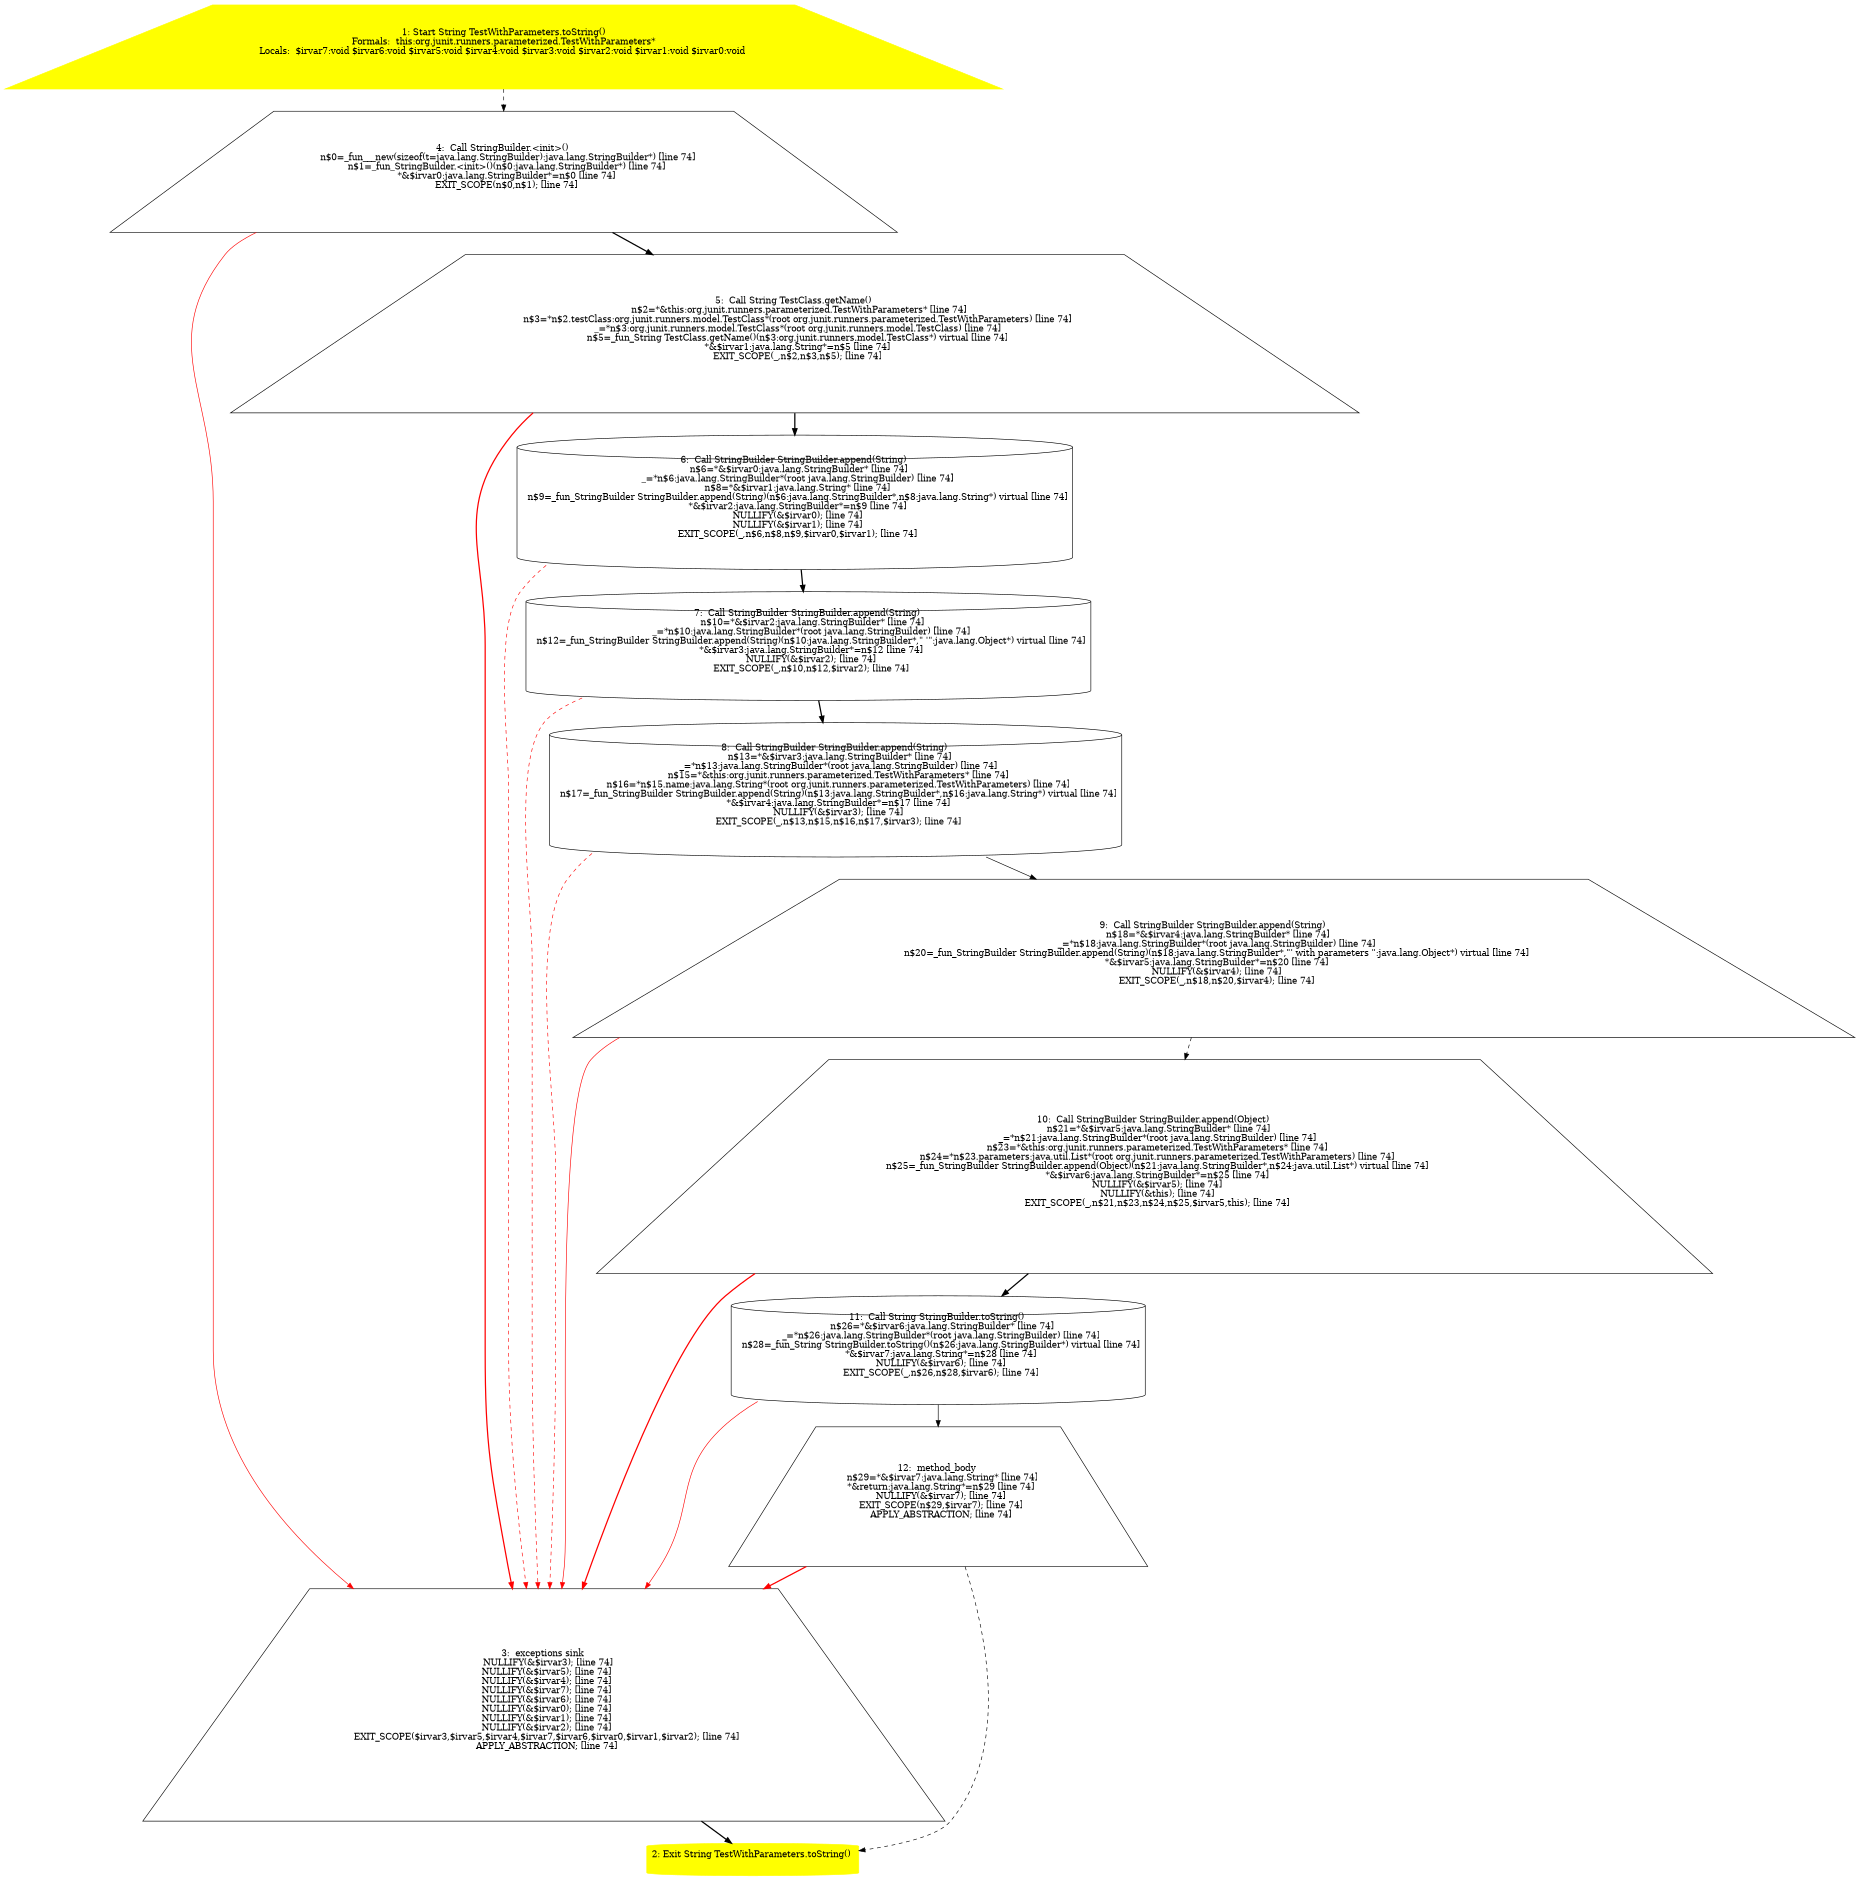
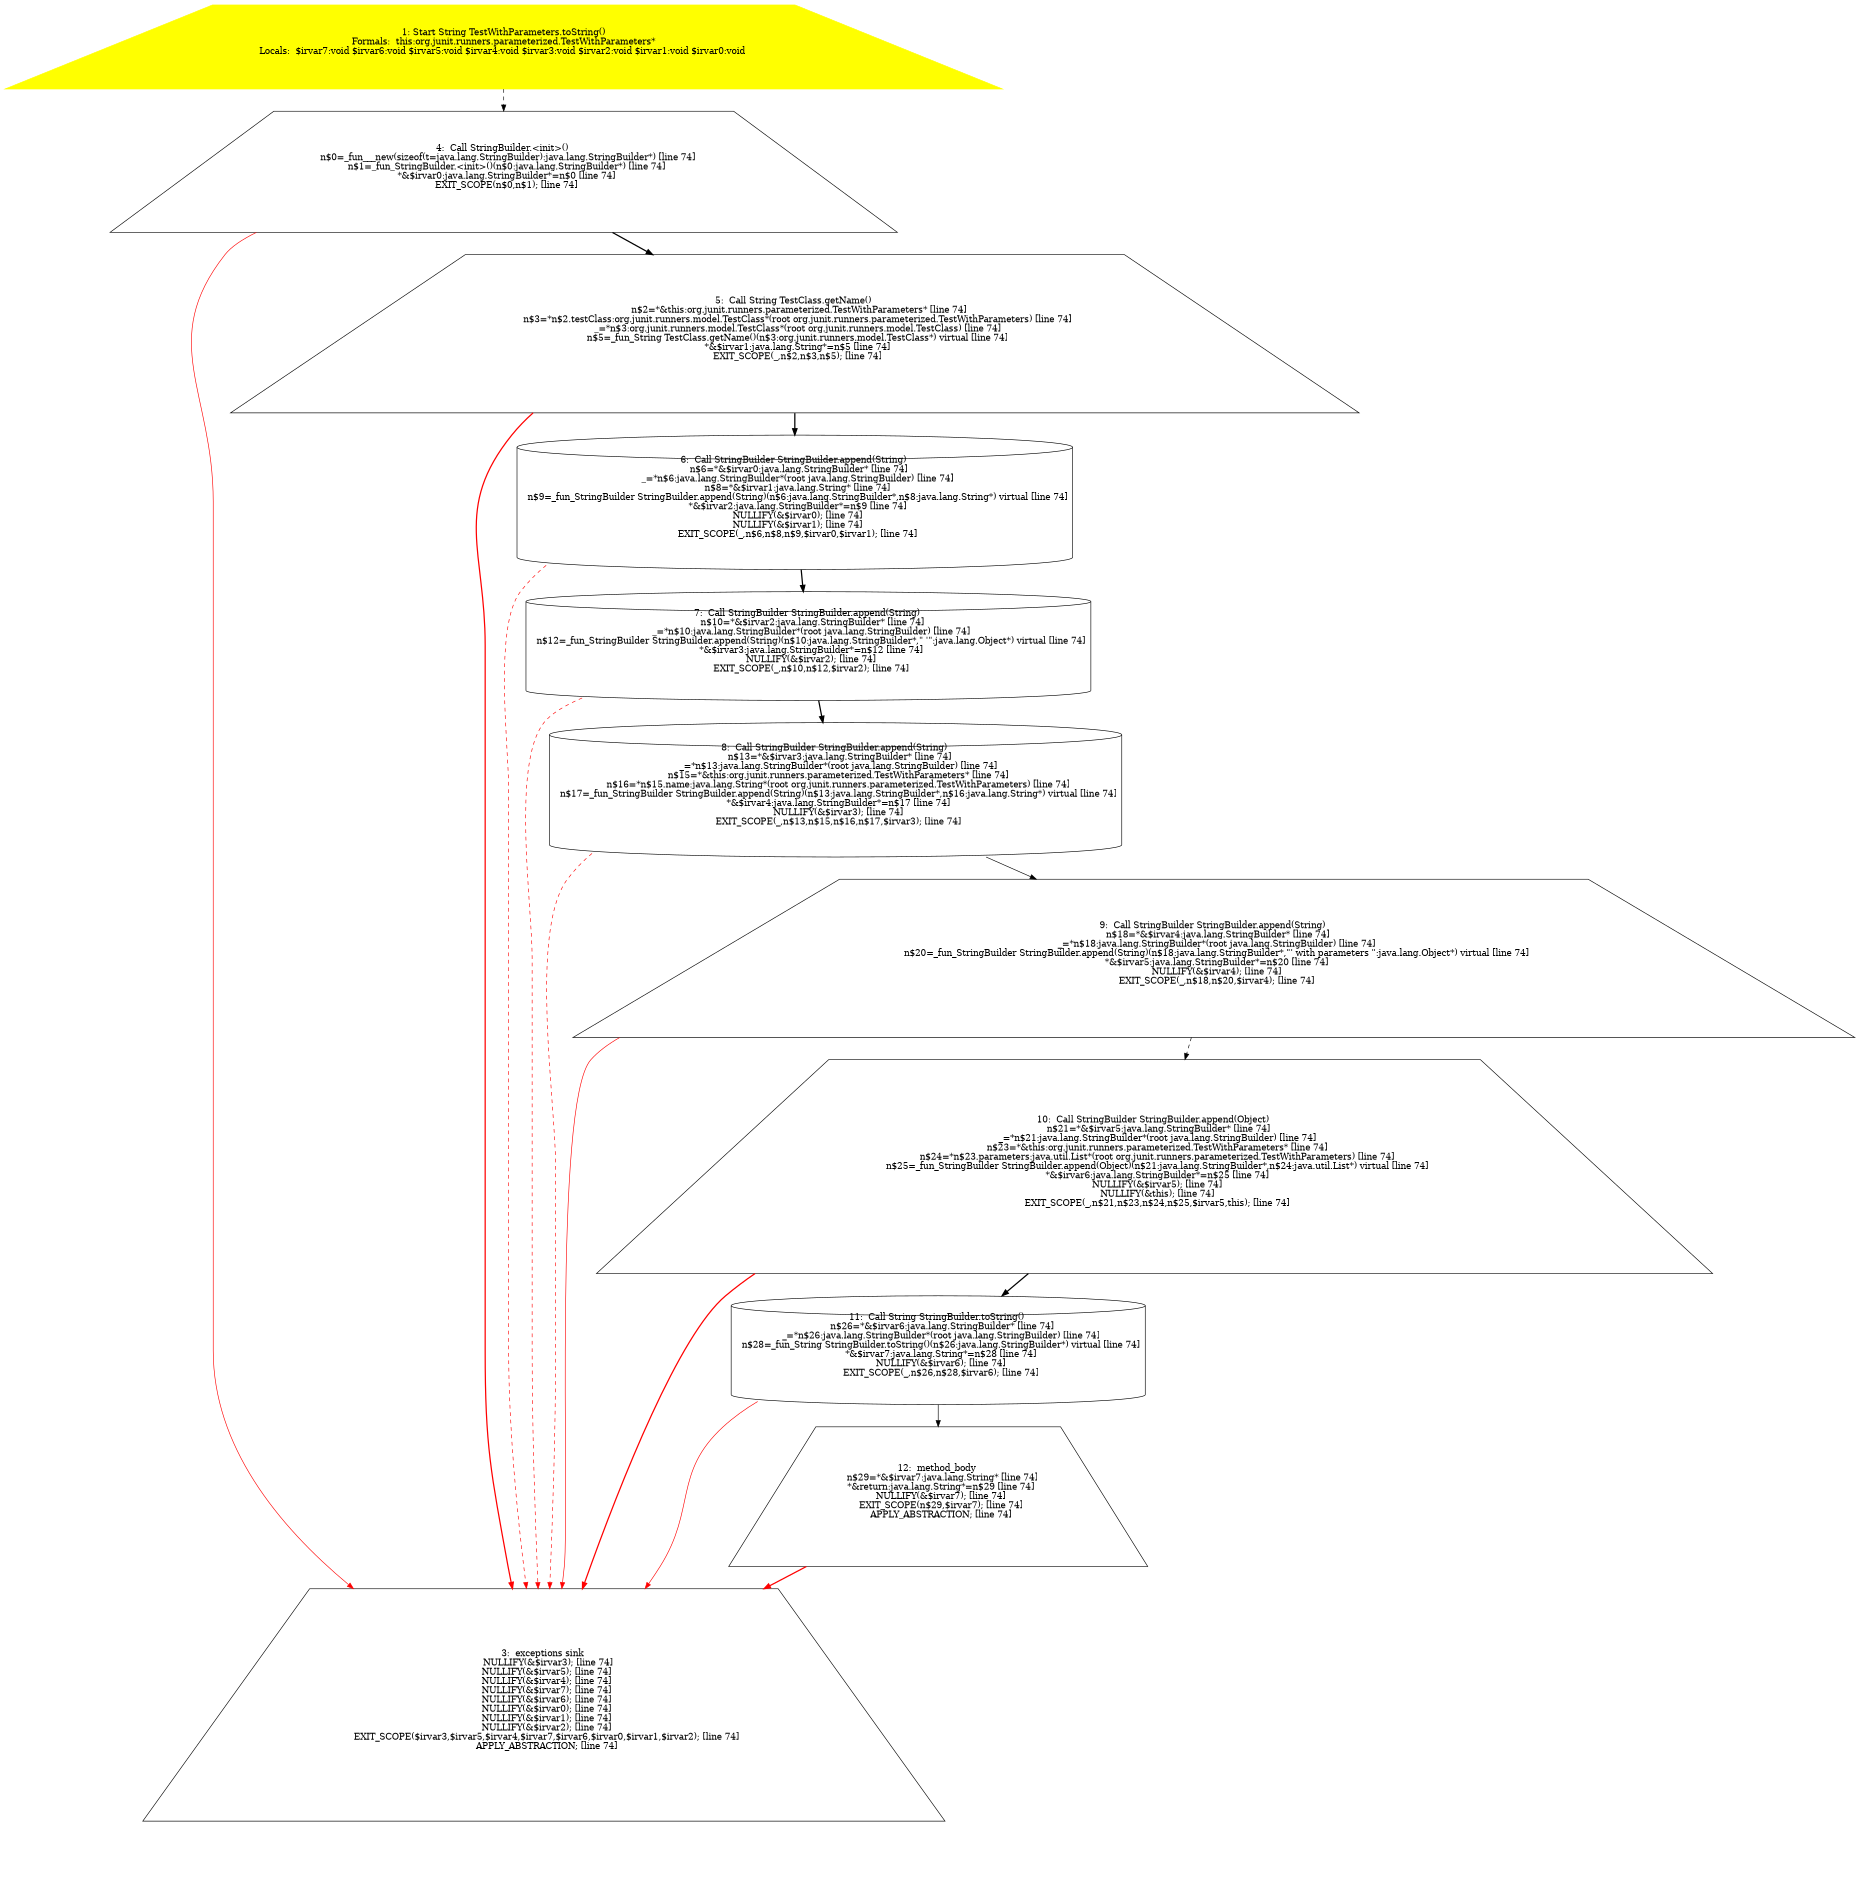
(753, 1860) -> none
